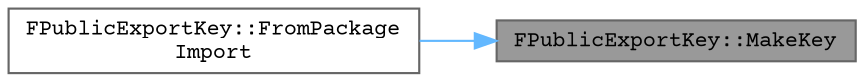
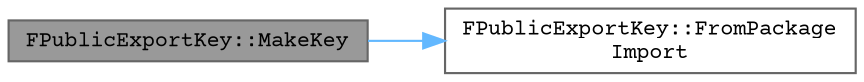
(447, 41) -> (396, 41)
